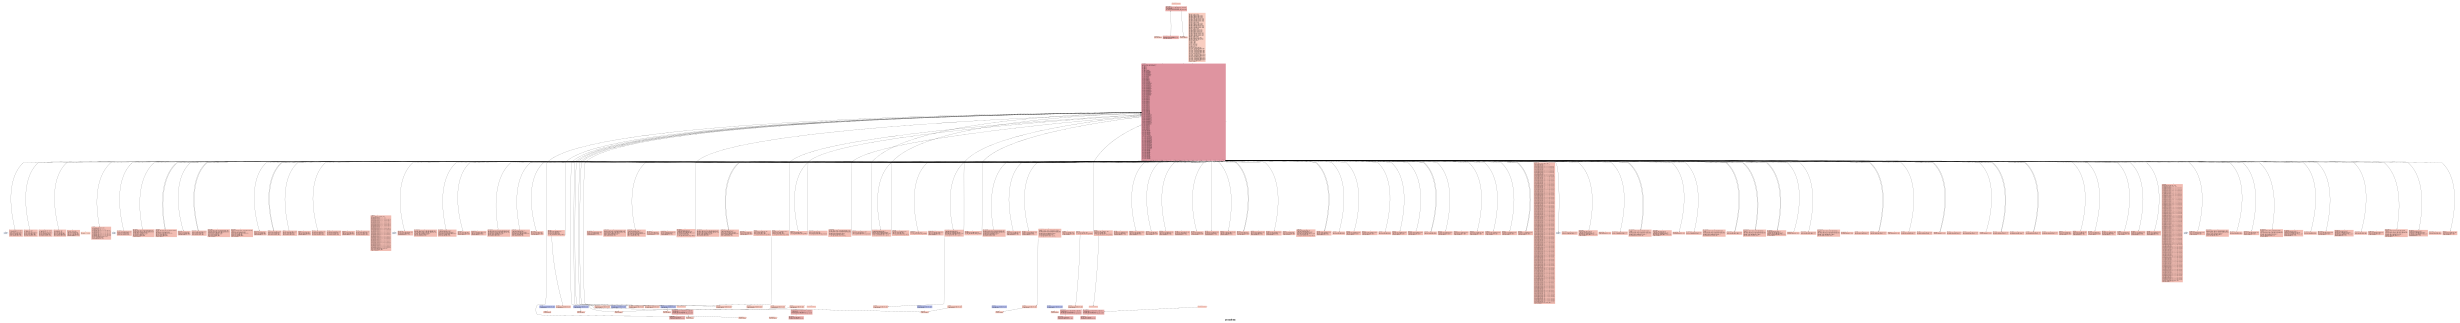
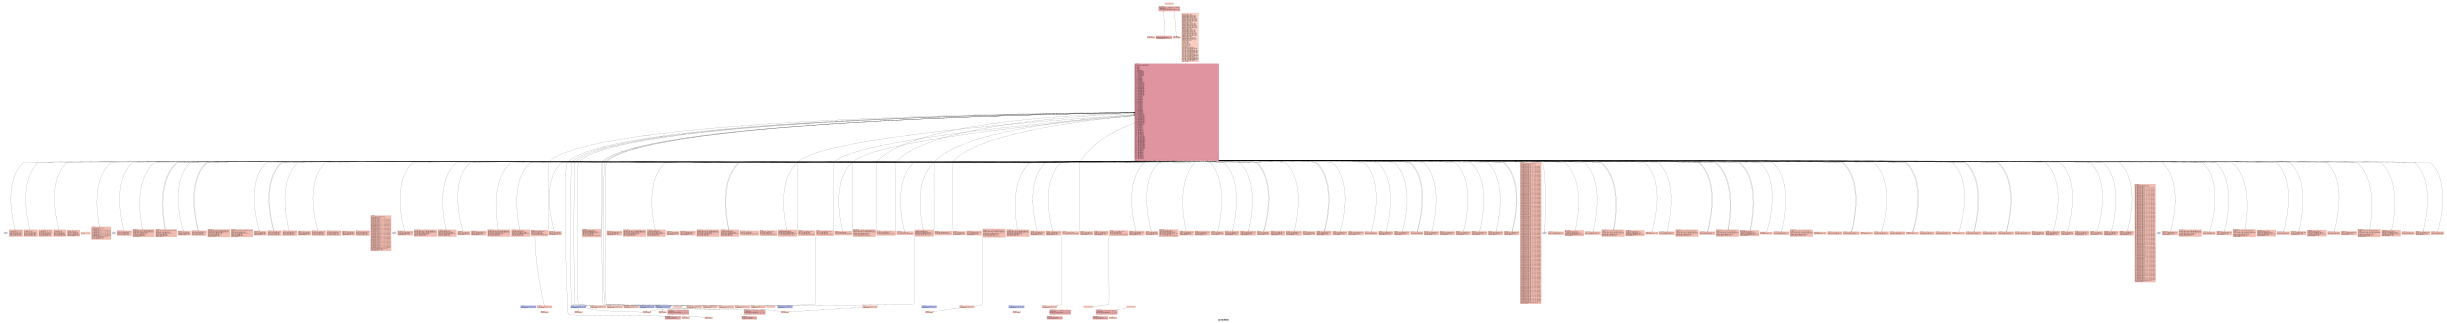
(1605, 233) -> none
